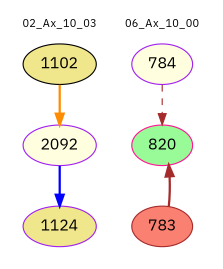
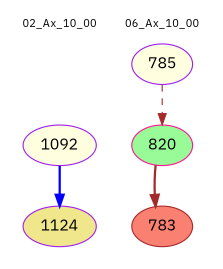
(60, 24) -> (60, 24)
(60, 64) -> none
(162, 64) -> (162, 64)
(60, 145) -> (60, 145)
(170, 191) -> (155, 180)
